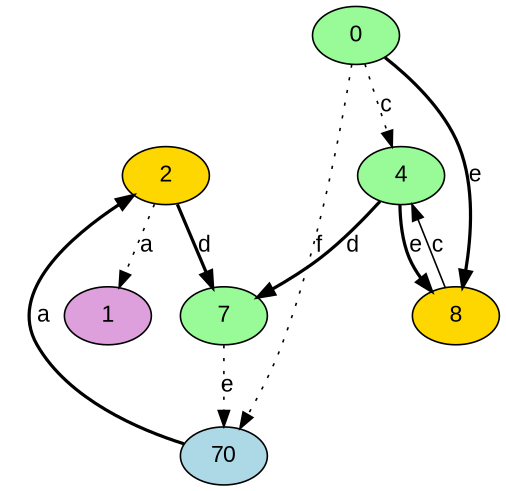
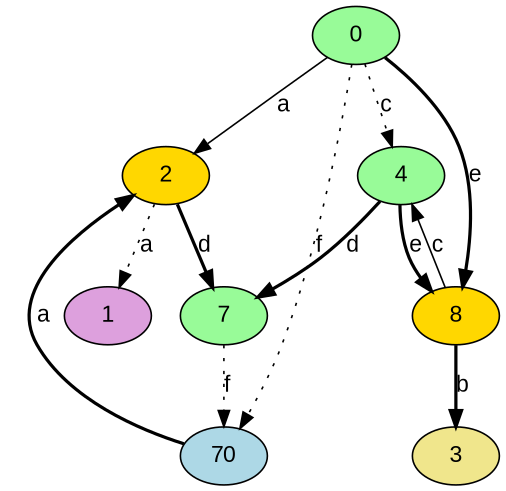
none -> (267, 100)
(227, 386) -> (227, 386)
none -> (456, 456)
